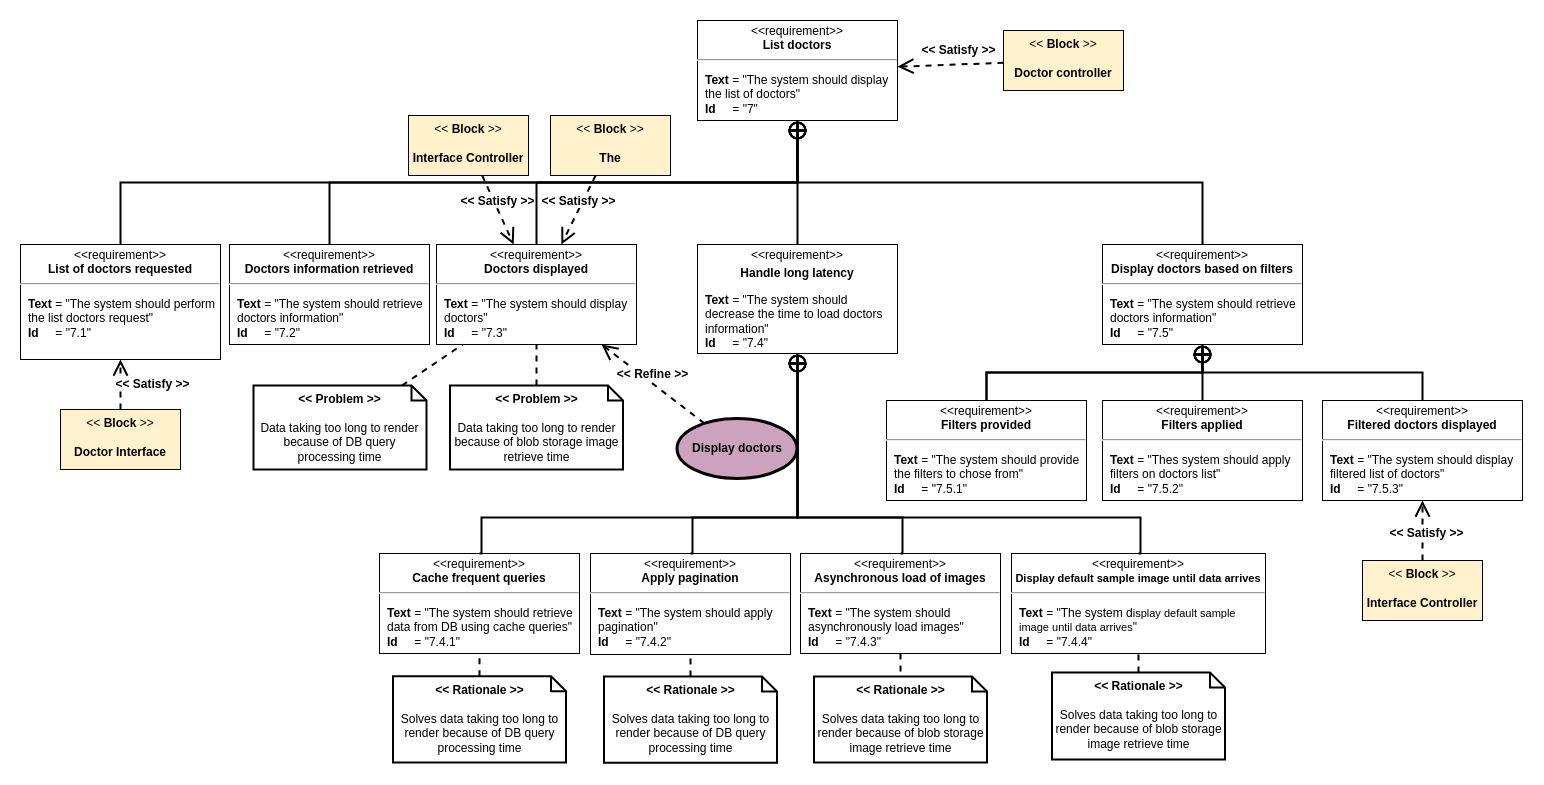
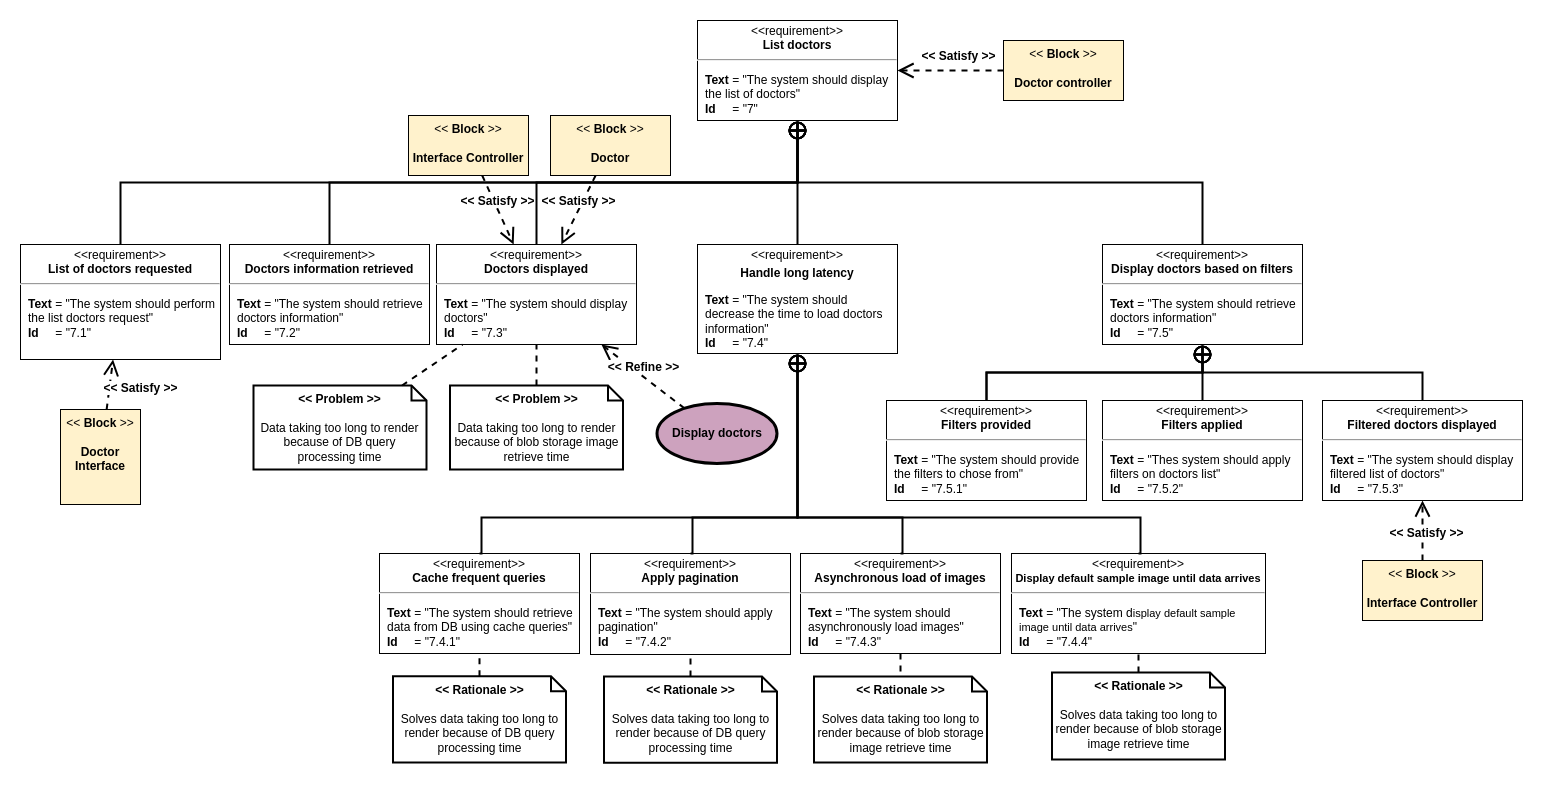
(1064, 61) -> (1064, 71)
(611, 137) -> (611, 137)
(121, 440) -> (101, 457)
(737, 449) -> (717, 434)
